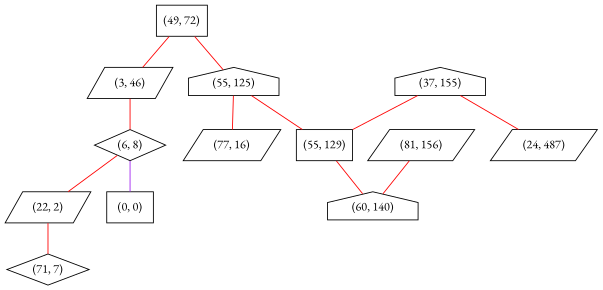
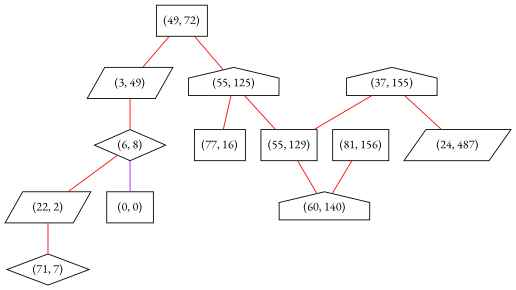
(130, 83) -> (130, 83)
(232, 145) -> (220, 145)
(421, 145) -> (361, 145)
